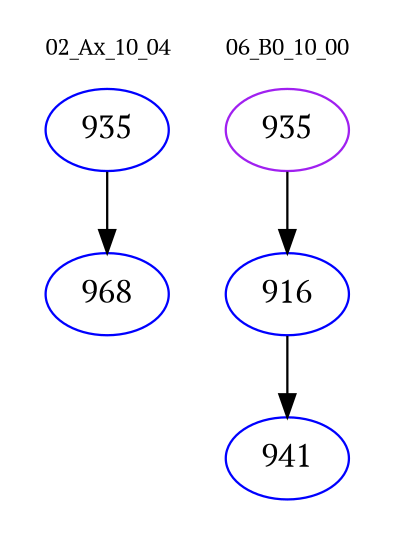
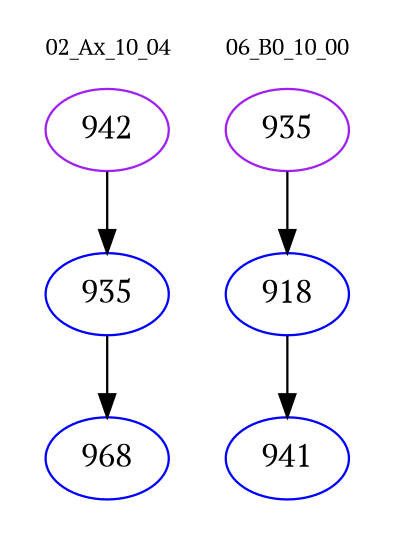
none -> (107, 130)
(287, 294) -> (287, 294)
